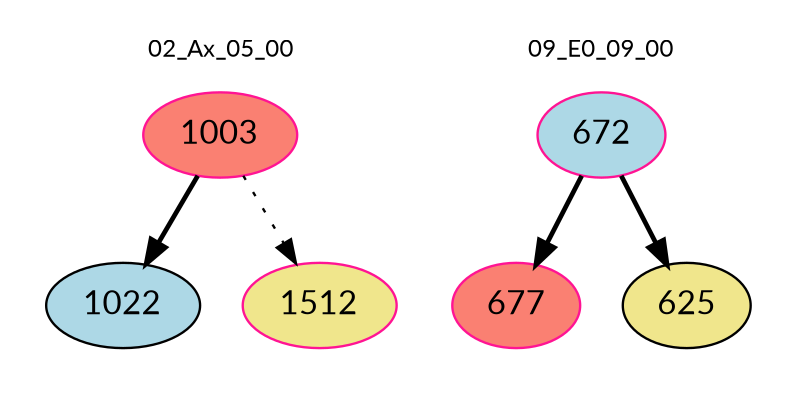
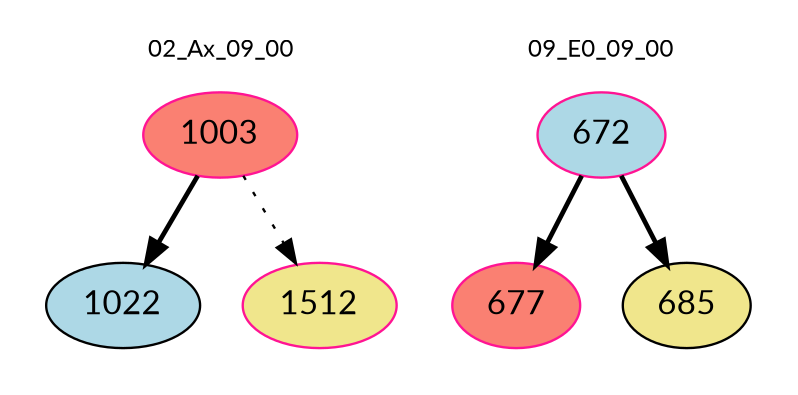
(221, 51) -> (221, 51)
(687, 305) -> (687, 305)
